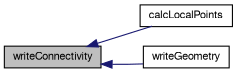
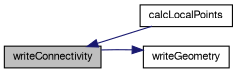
(128, 64) -> (117, 50)
